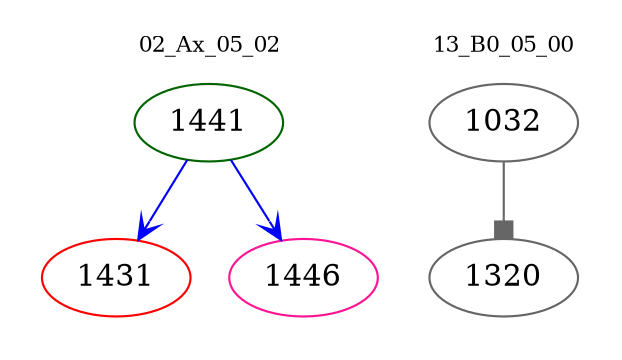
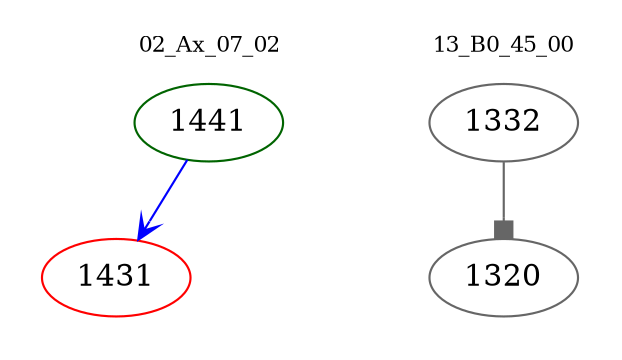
(210, 46) -> (210, 46)
(504, 46) -> (504, 46)
(504, 123) -> (504, 123)
(304, 278) -> none
